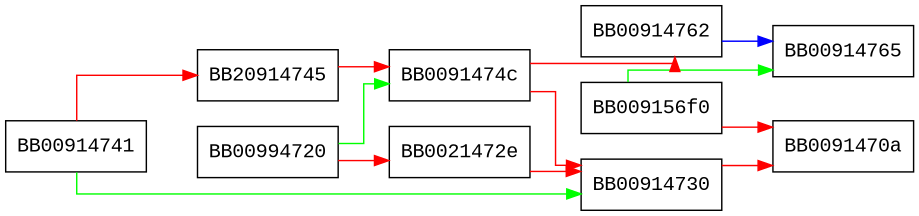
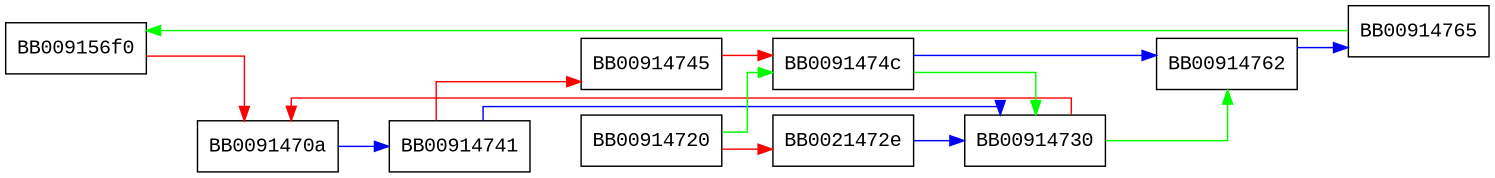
(603, 63) -> (1028, 55)
(687, 70) -> (754, 31)
(268, 75) -> (651, 64)
(556, 121) -> (989, 72)
none -> (1185, 141)
none -> (356, 146)
(268, 152) -> (651, 141)
(548, 171) -> (932, 141)
(311, 194) -> (735, 107)
